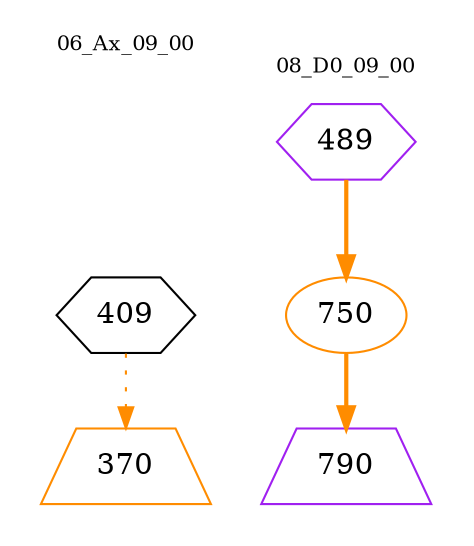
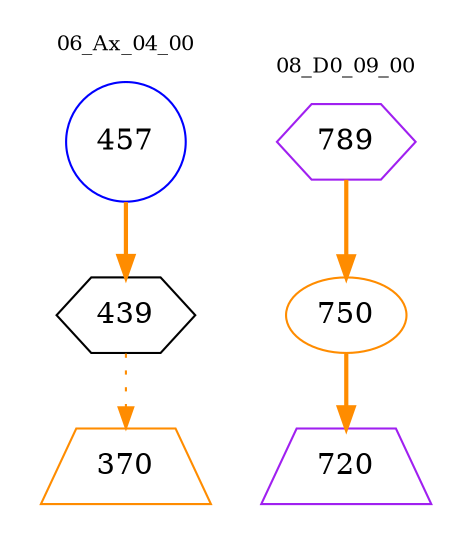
(126, 45) -> (126, 45)
none -> (126, 142)
(346, 142) -> (346, 142)
(126, 315) -> (126, 315)
(346, 466) -> (346, 466)
